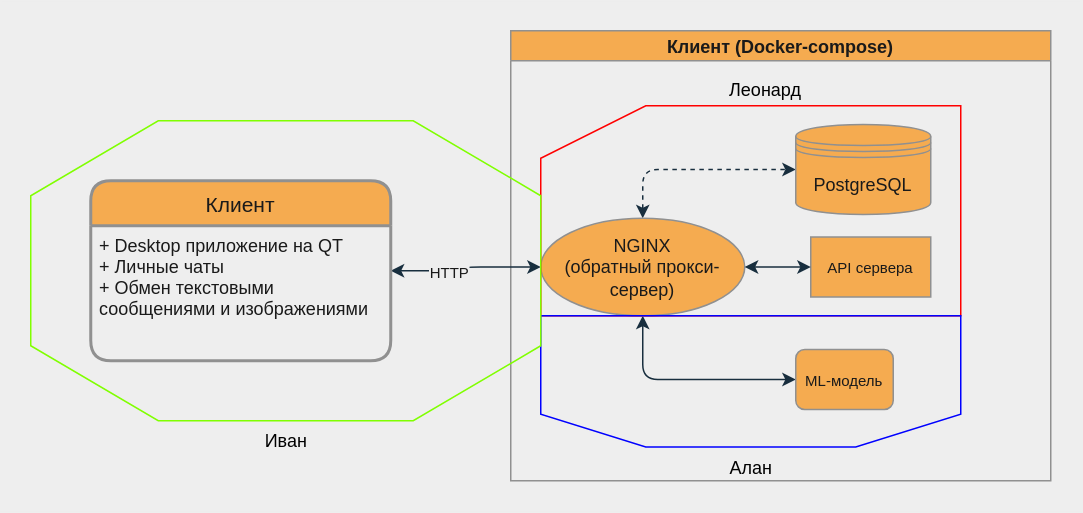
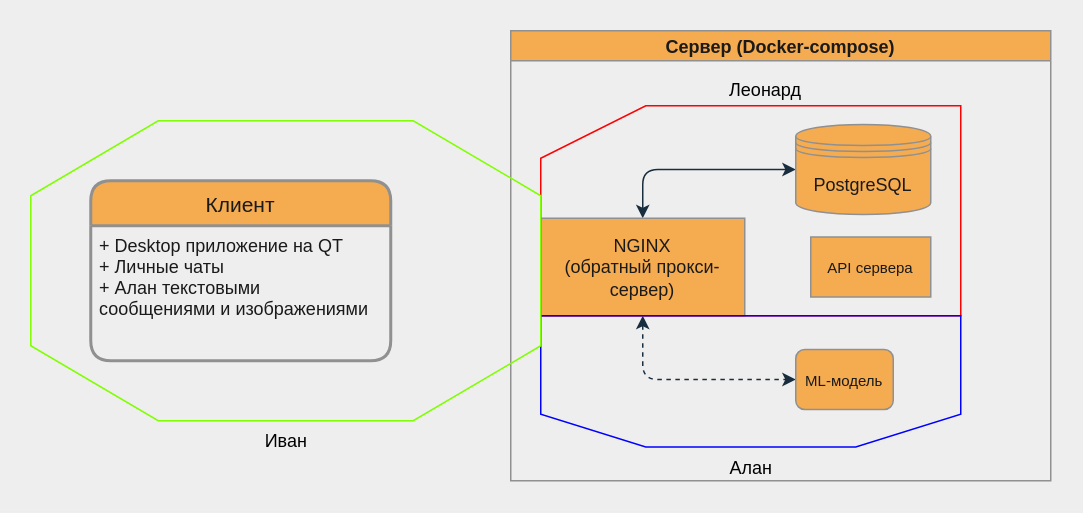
(780, 47) -> (780, 47)
(699, 170) -> (699, 170)
(221, 246) -> (221, 246)
(643, 267) -> (643, 267)
(778, 267) -> none
(466, 269) -> none
(693, 380) -> (693, 380)
